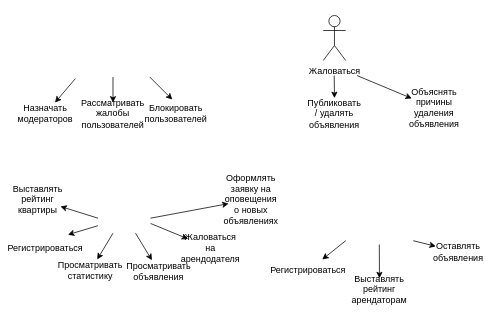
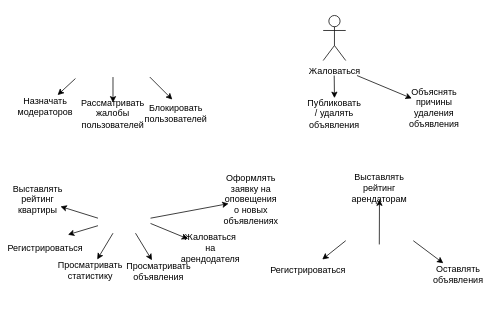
(45, 114) -> (45, 106)
(458, 252) -> (458, 274)
(379, 289) -> (379, 188)
